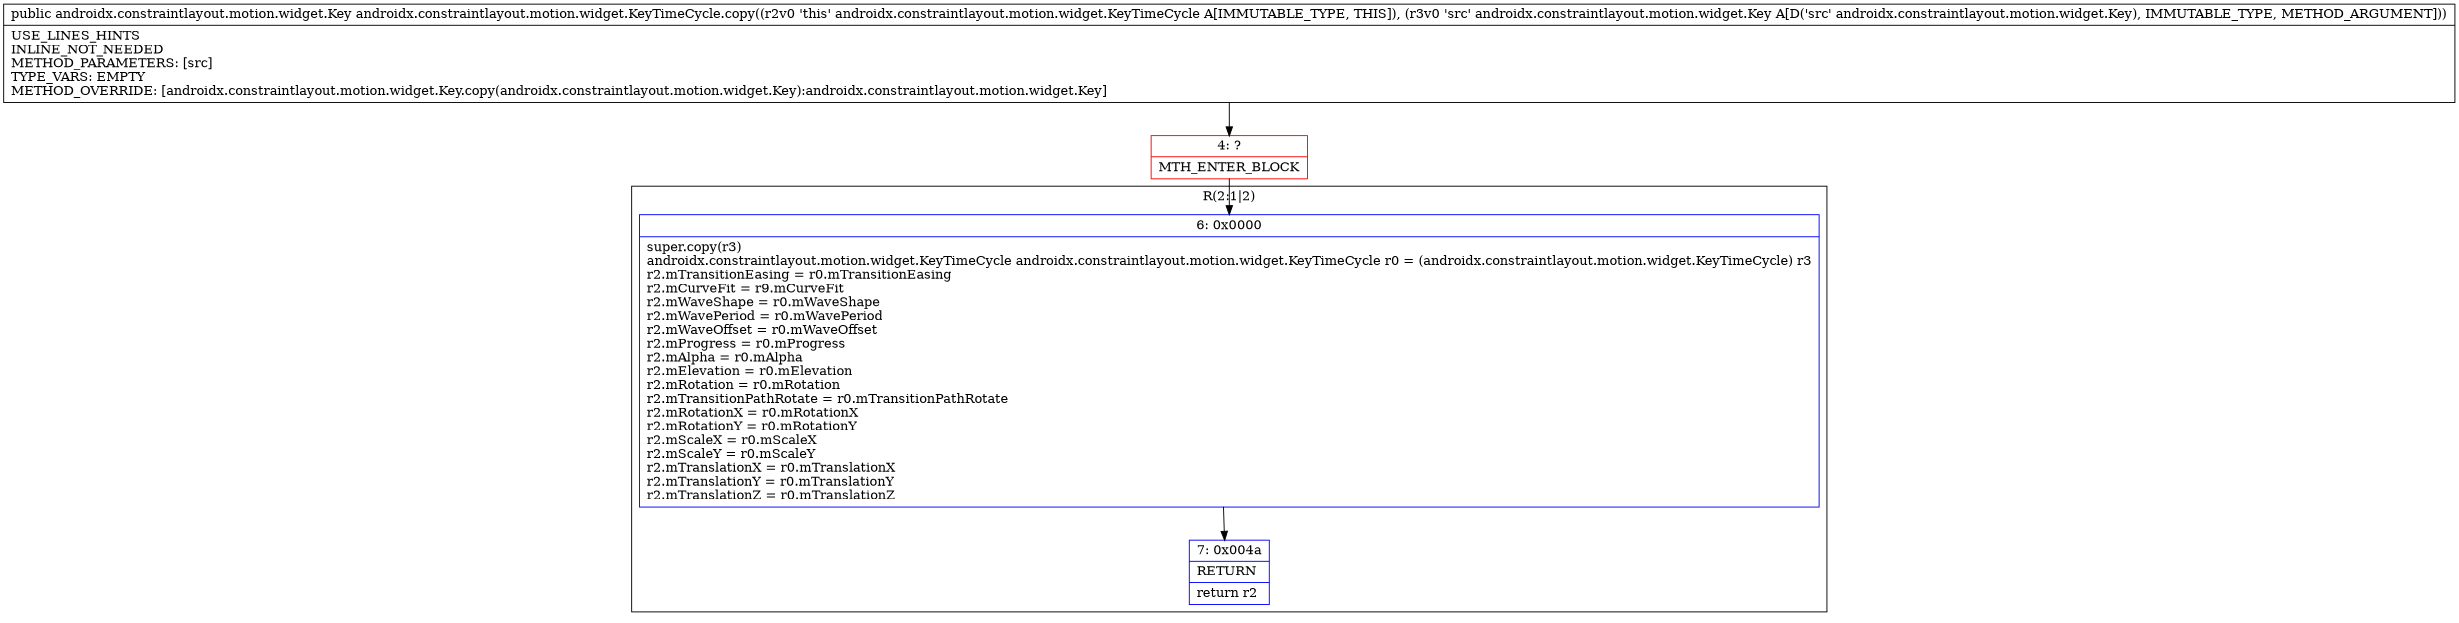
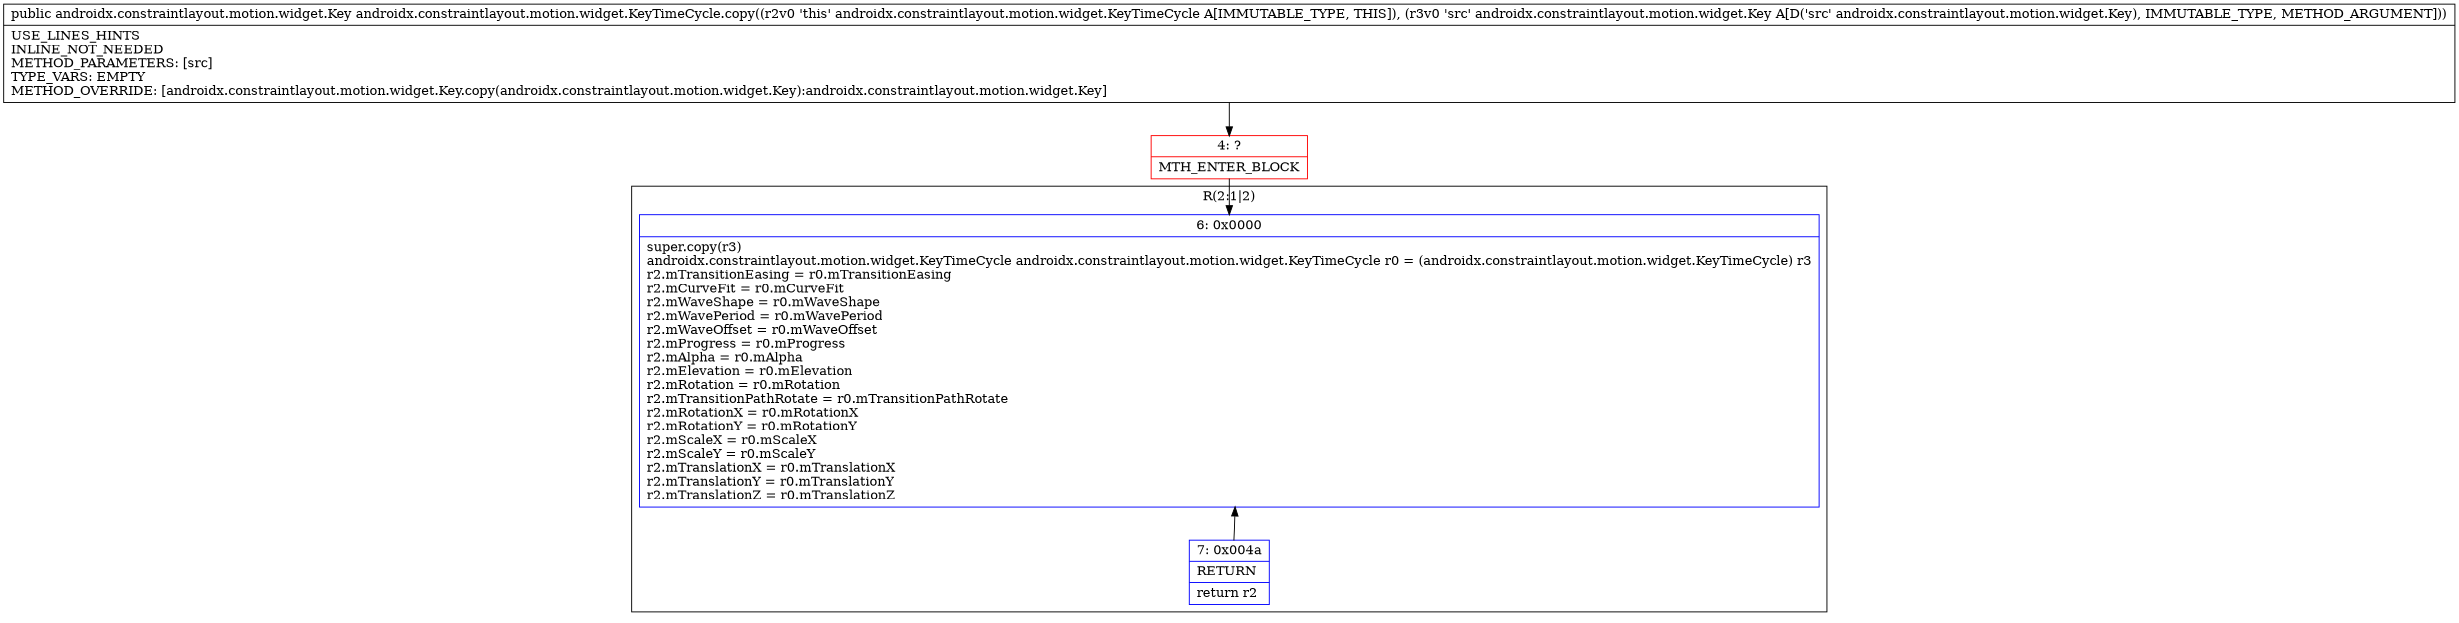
(746, 289) -> (746, 289)
(1224, 519) -> (1234, 528)
